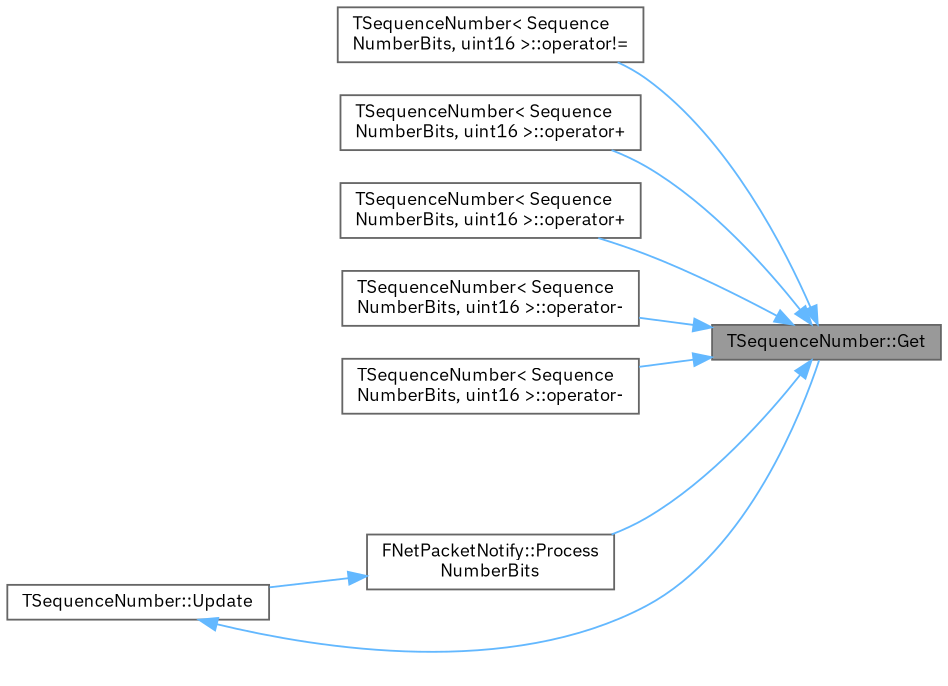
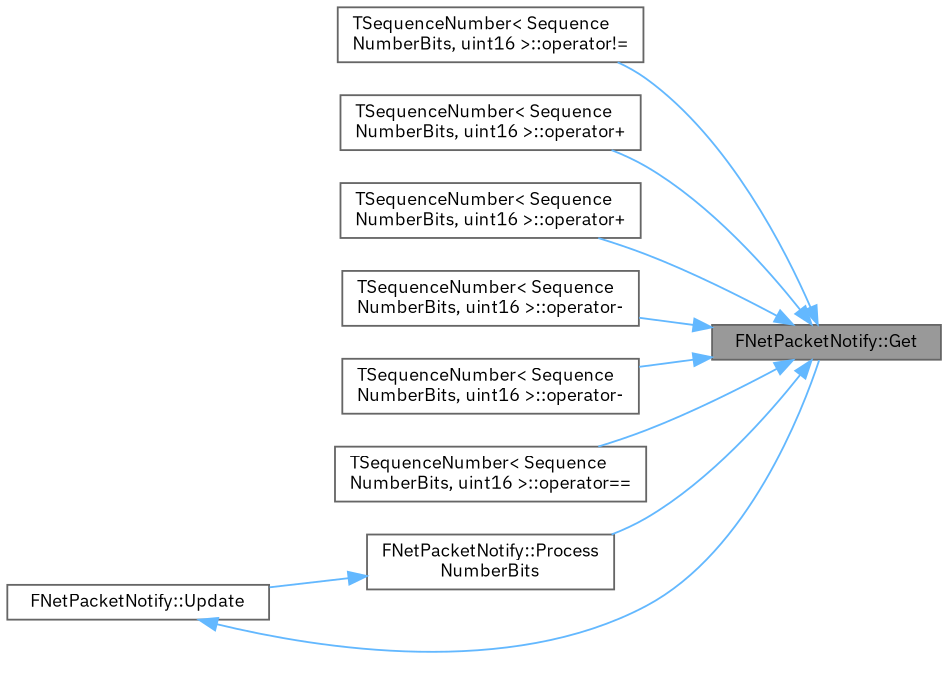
(826, 342) -> (826, 342)
none -> (491, 474)
(138, 602) -> (138, 602)
